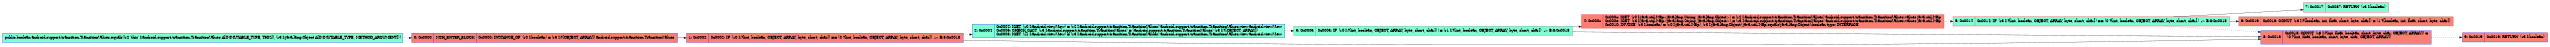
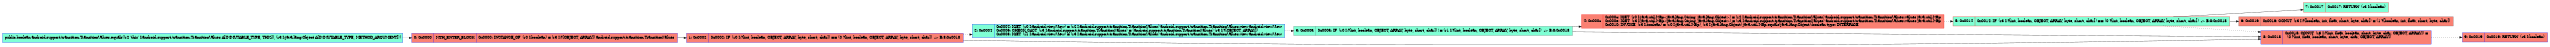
(2357, 7) -> (2357, 7)
